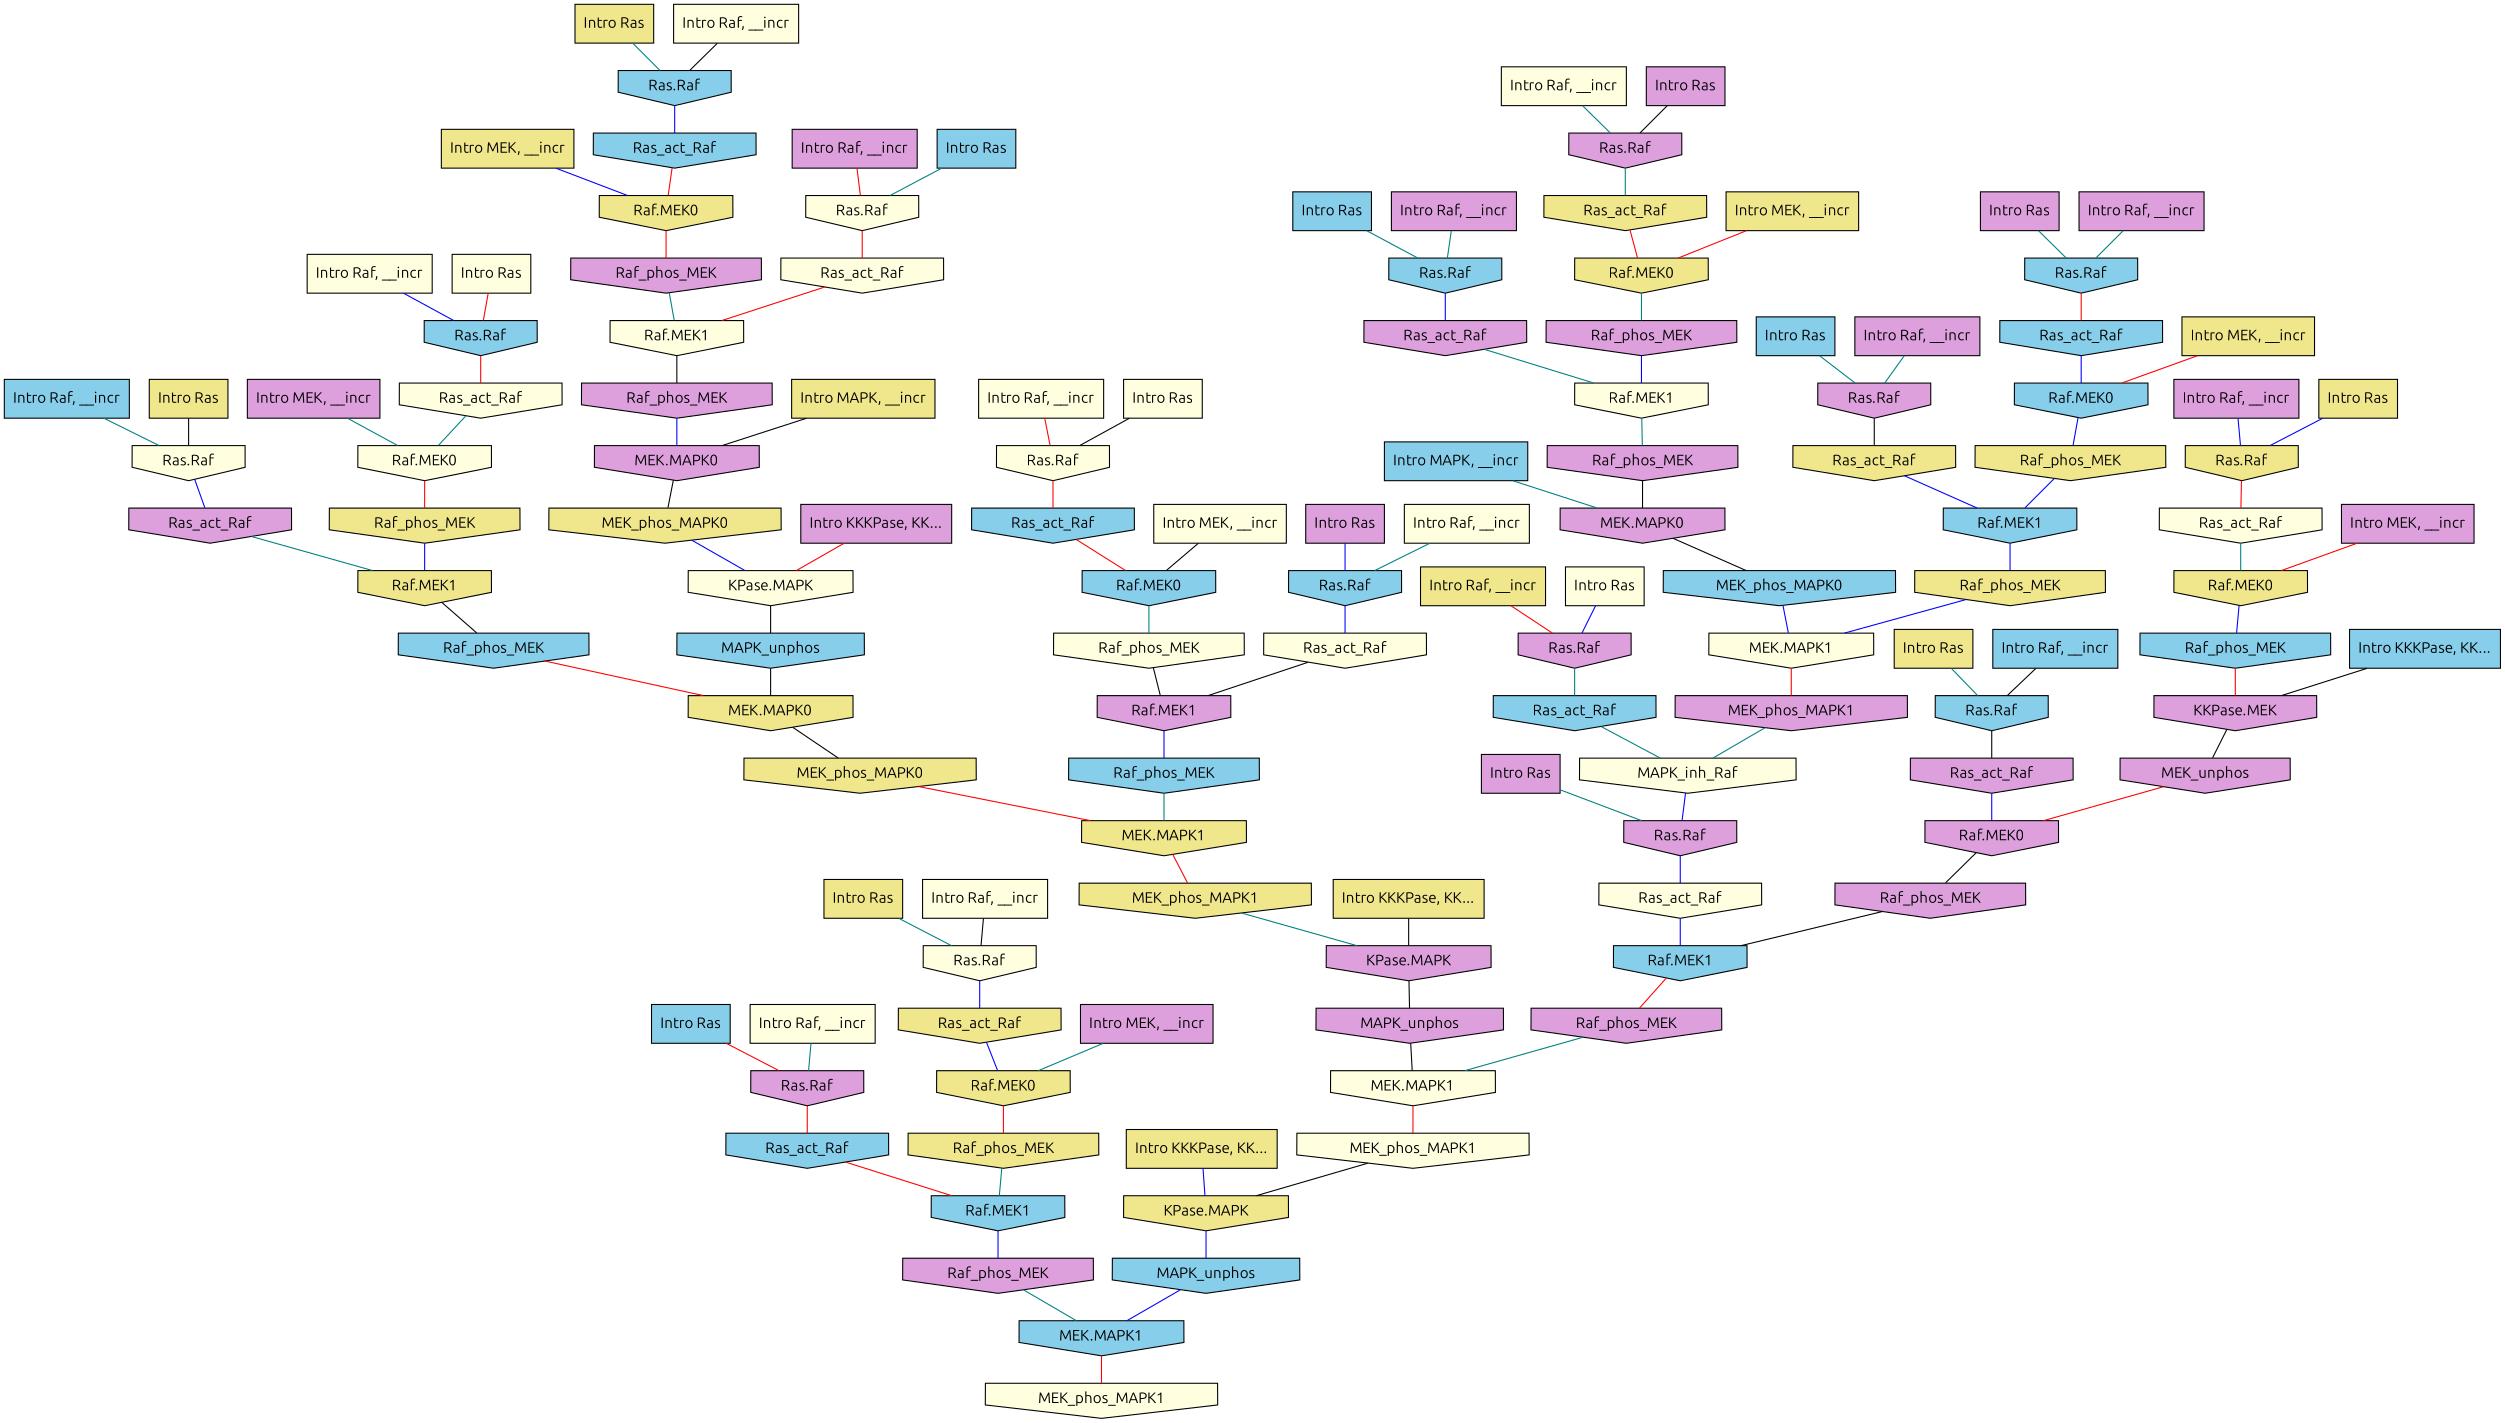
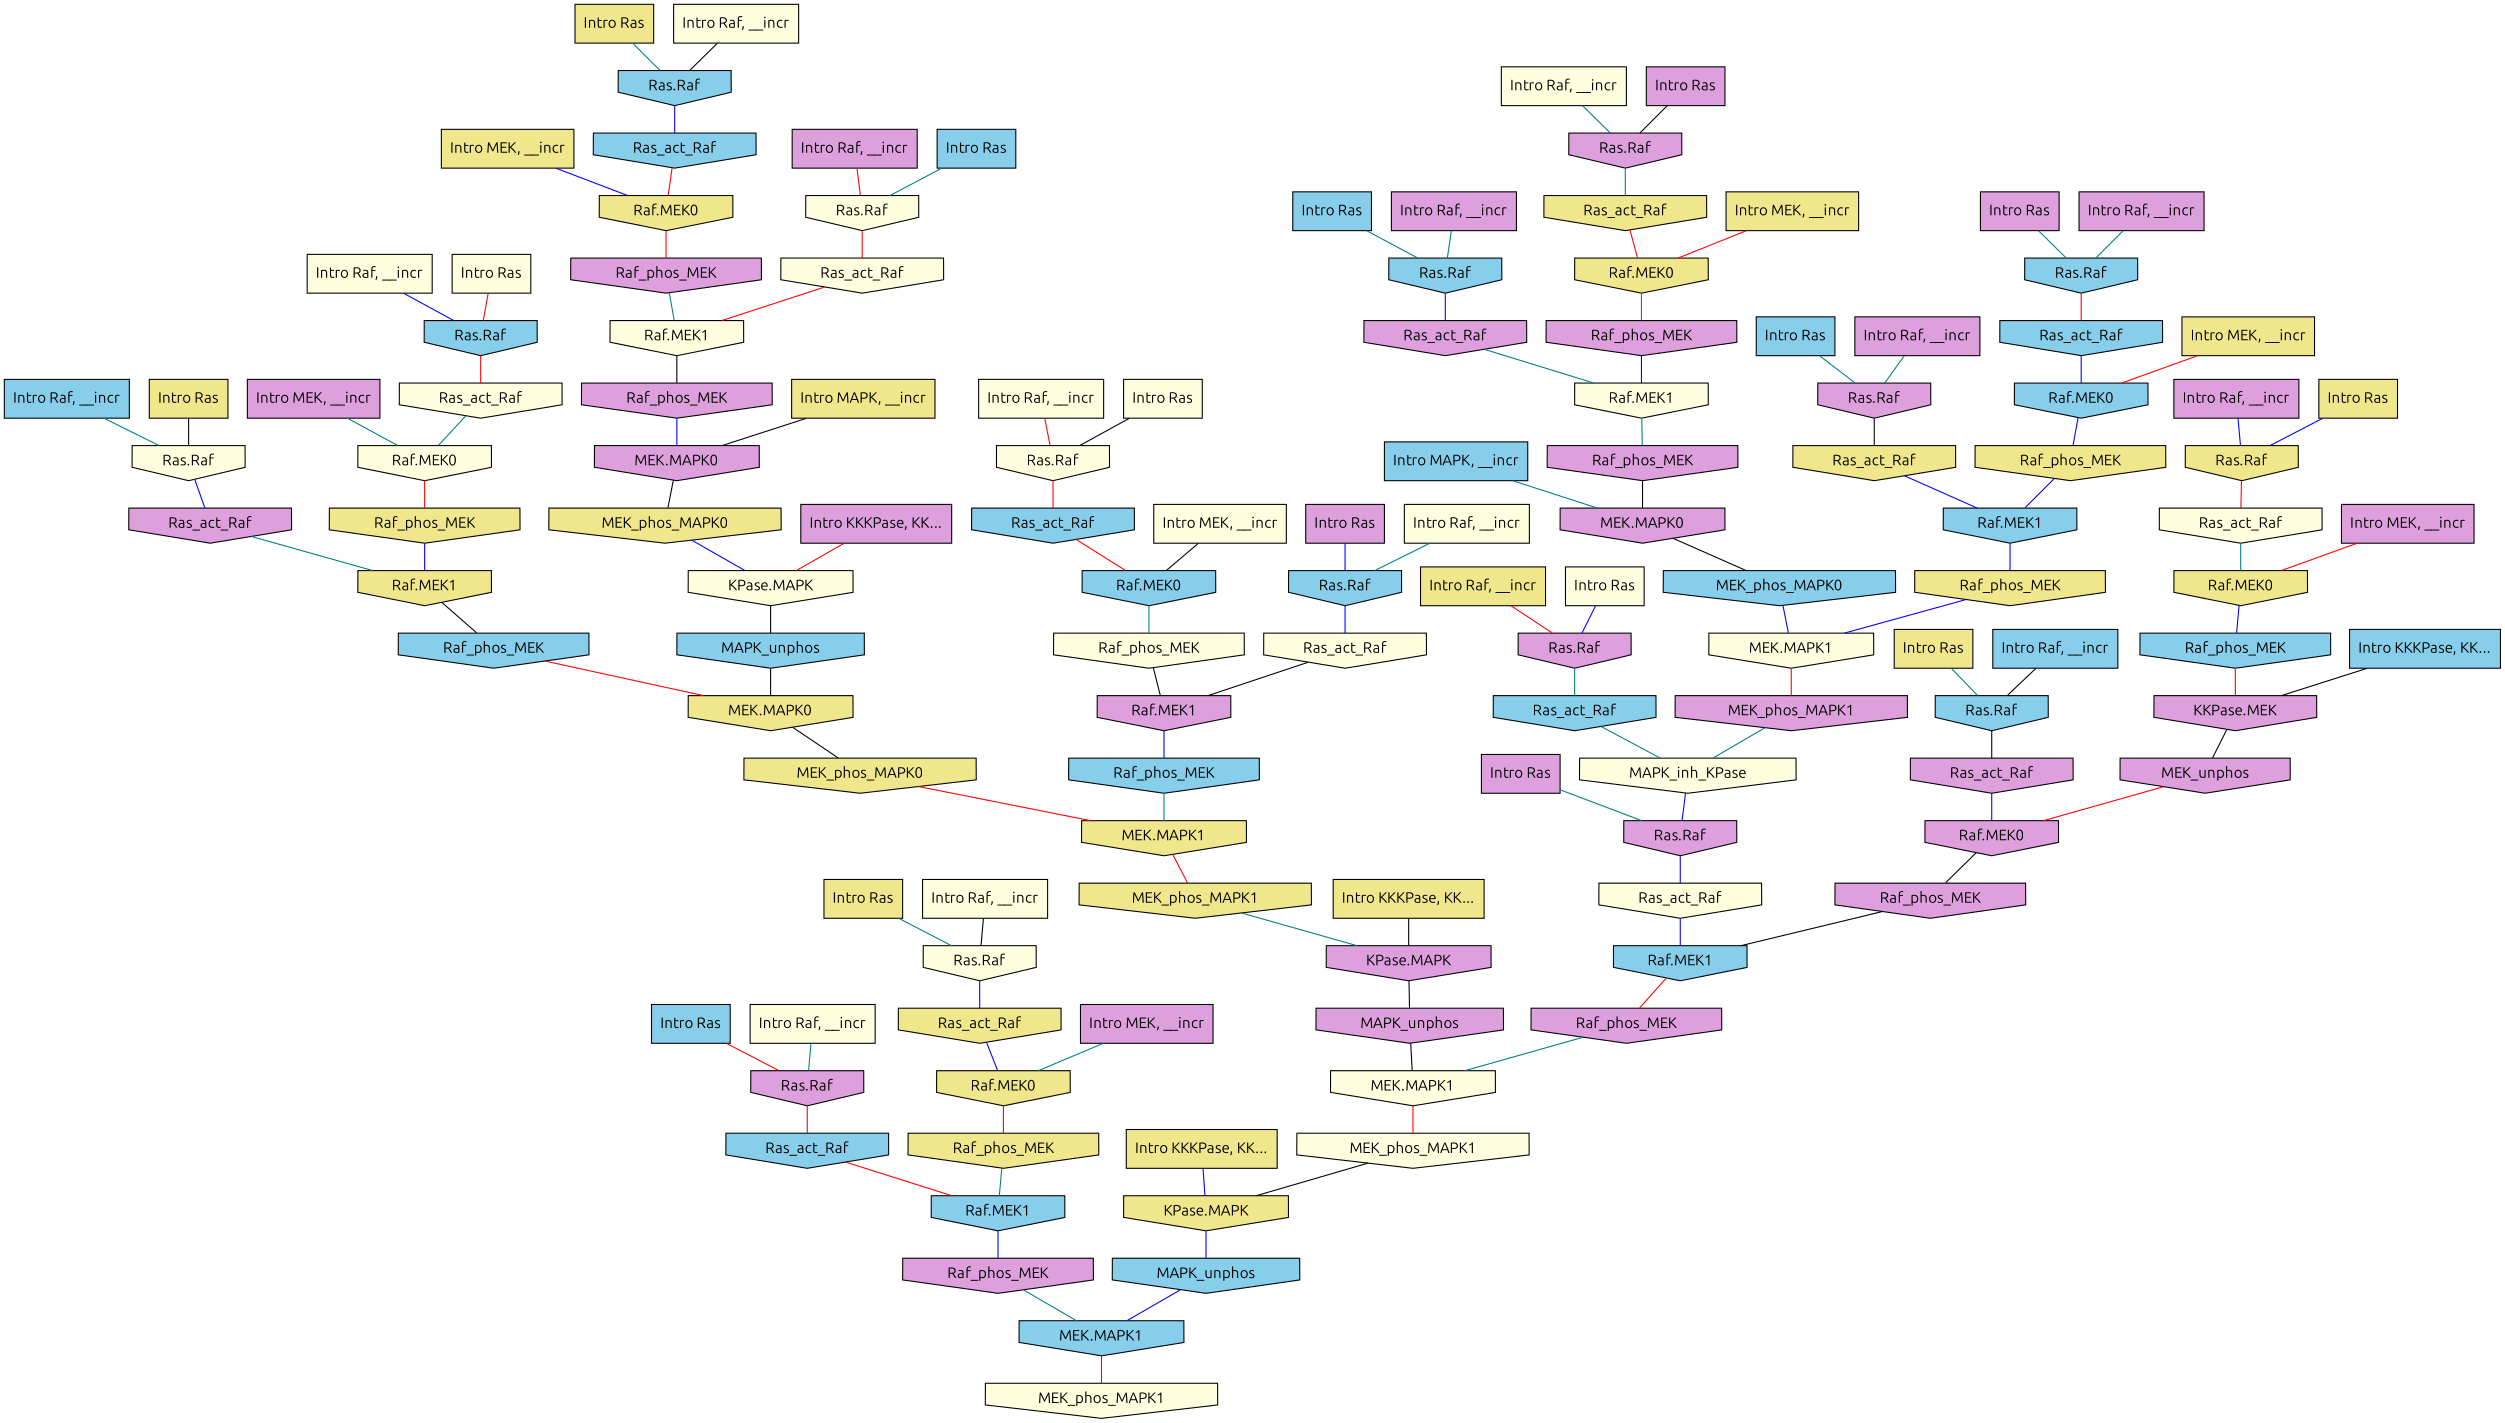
(1688, 774) -> (1688, 774)
